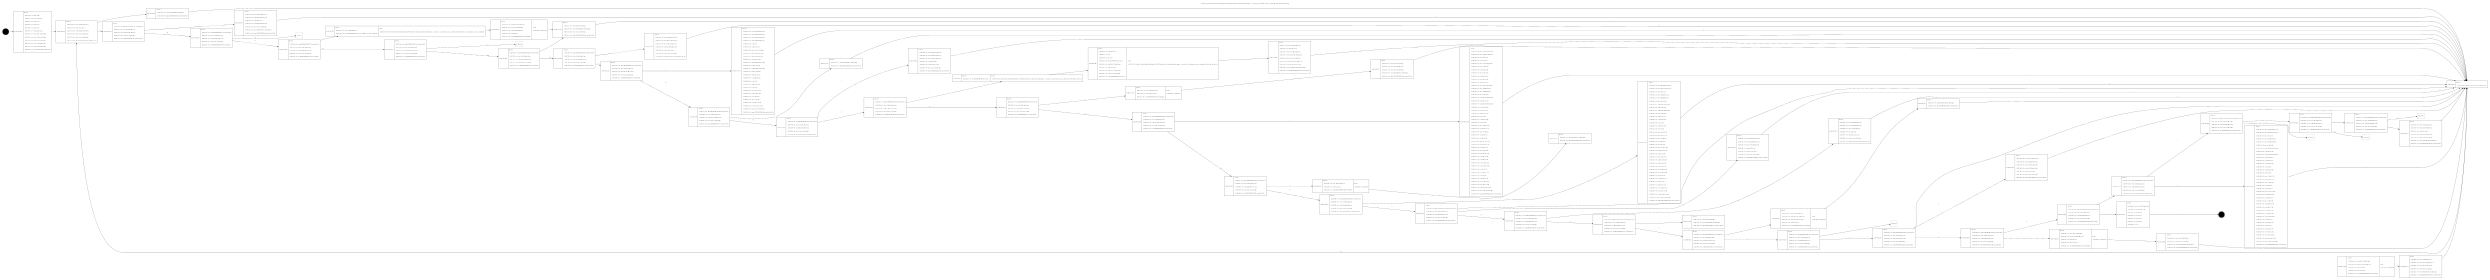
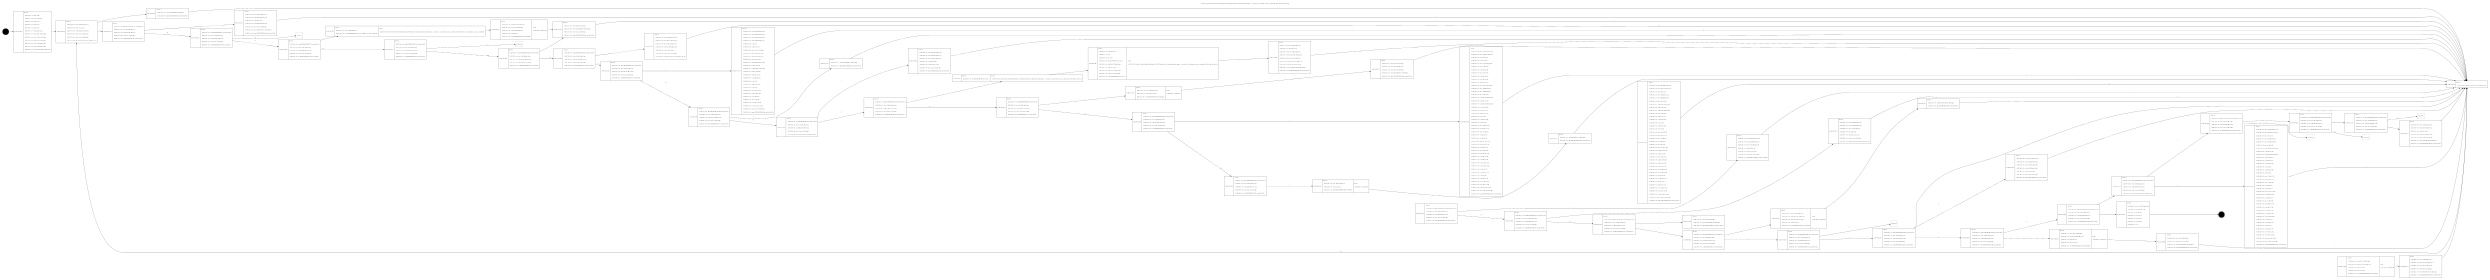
(1926, 88) -> (2000, 80)
(1341, 204) -> none
